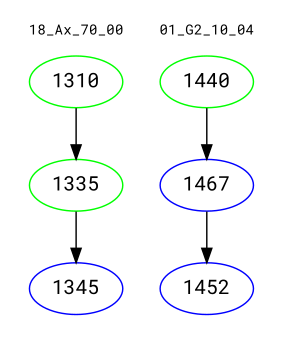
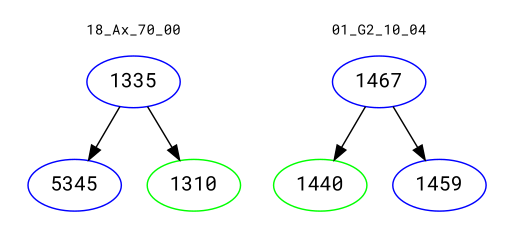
(76, 127) -> (160, 127)
(207, 127) -> (354, 127)
(76, 185) -> (134, 82)
(76, 289) -> (75, 185)
(207, 289) -> (439, 185)
